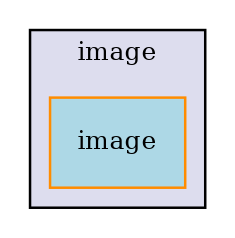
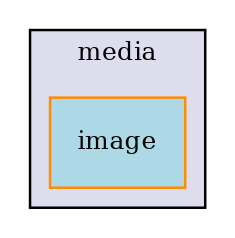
(118, 54) -> (118, 54)
